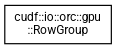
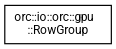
(58, 25) -> (58, 25)
